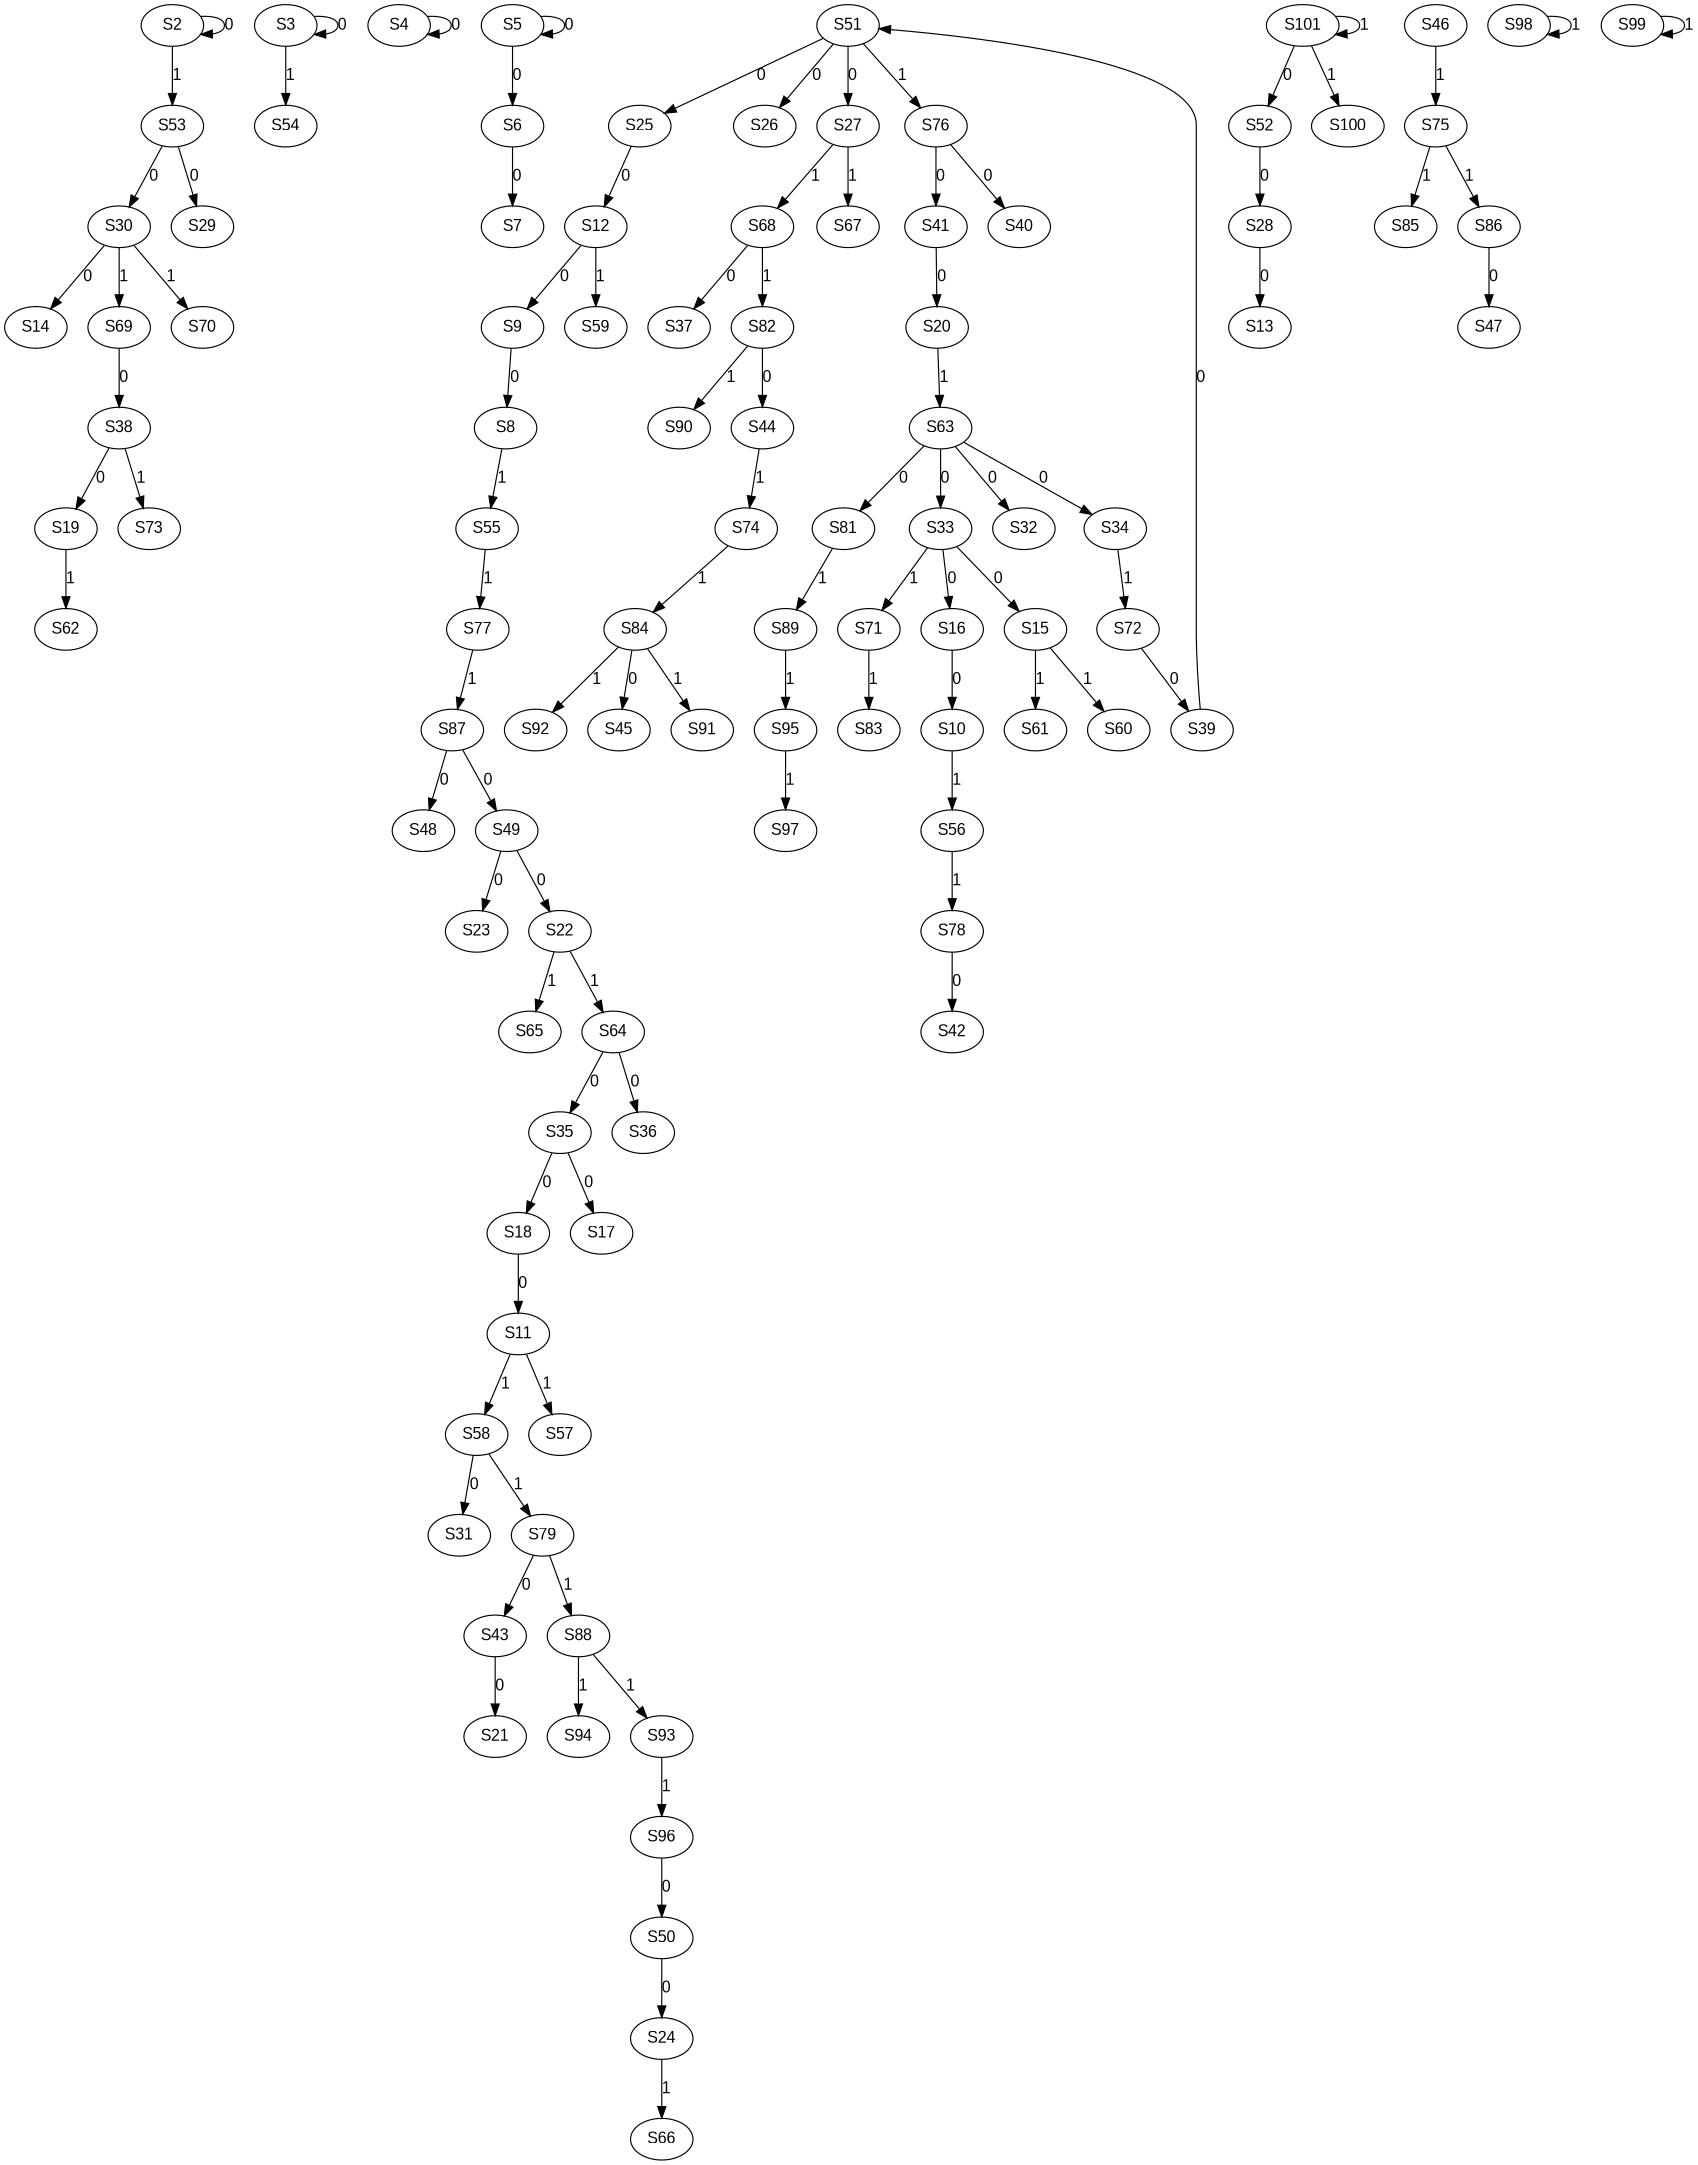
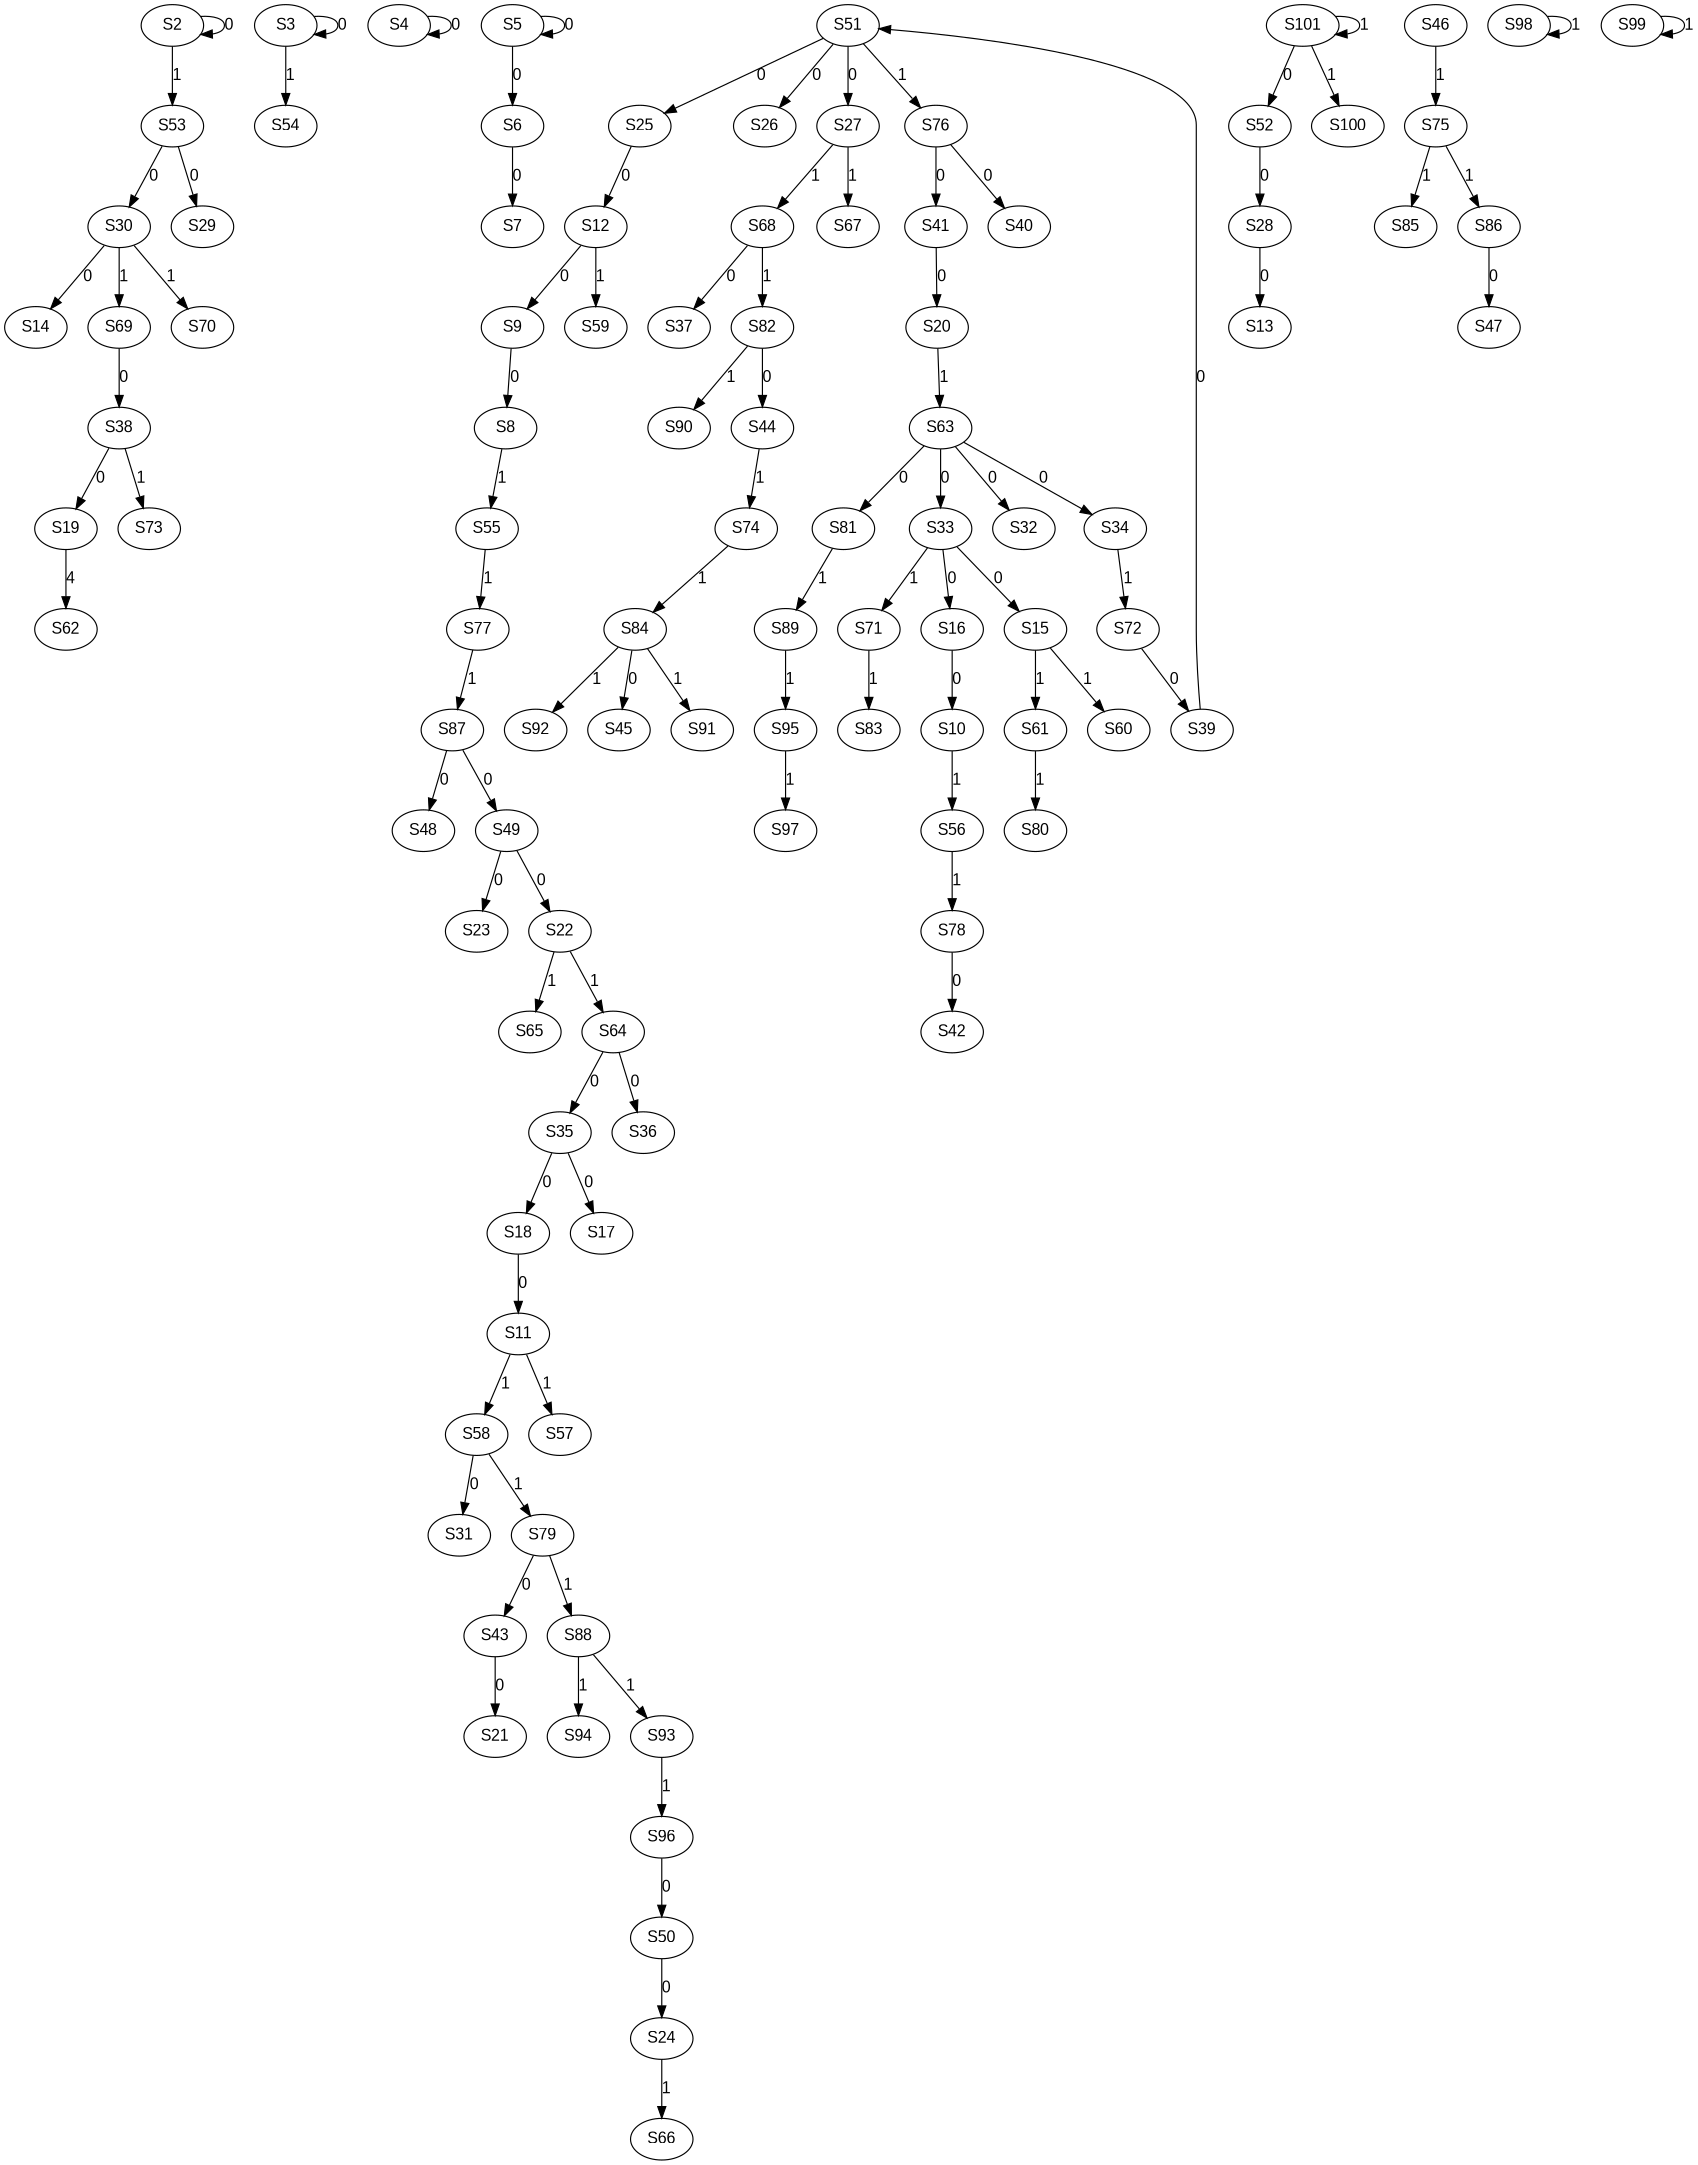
(71, 579) -> (71, 579)
none -> (1035, 831)
